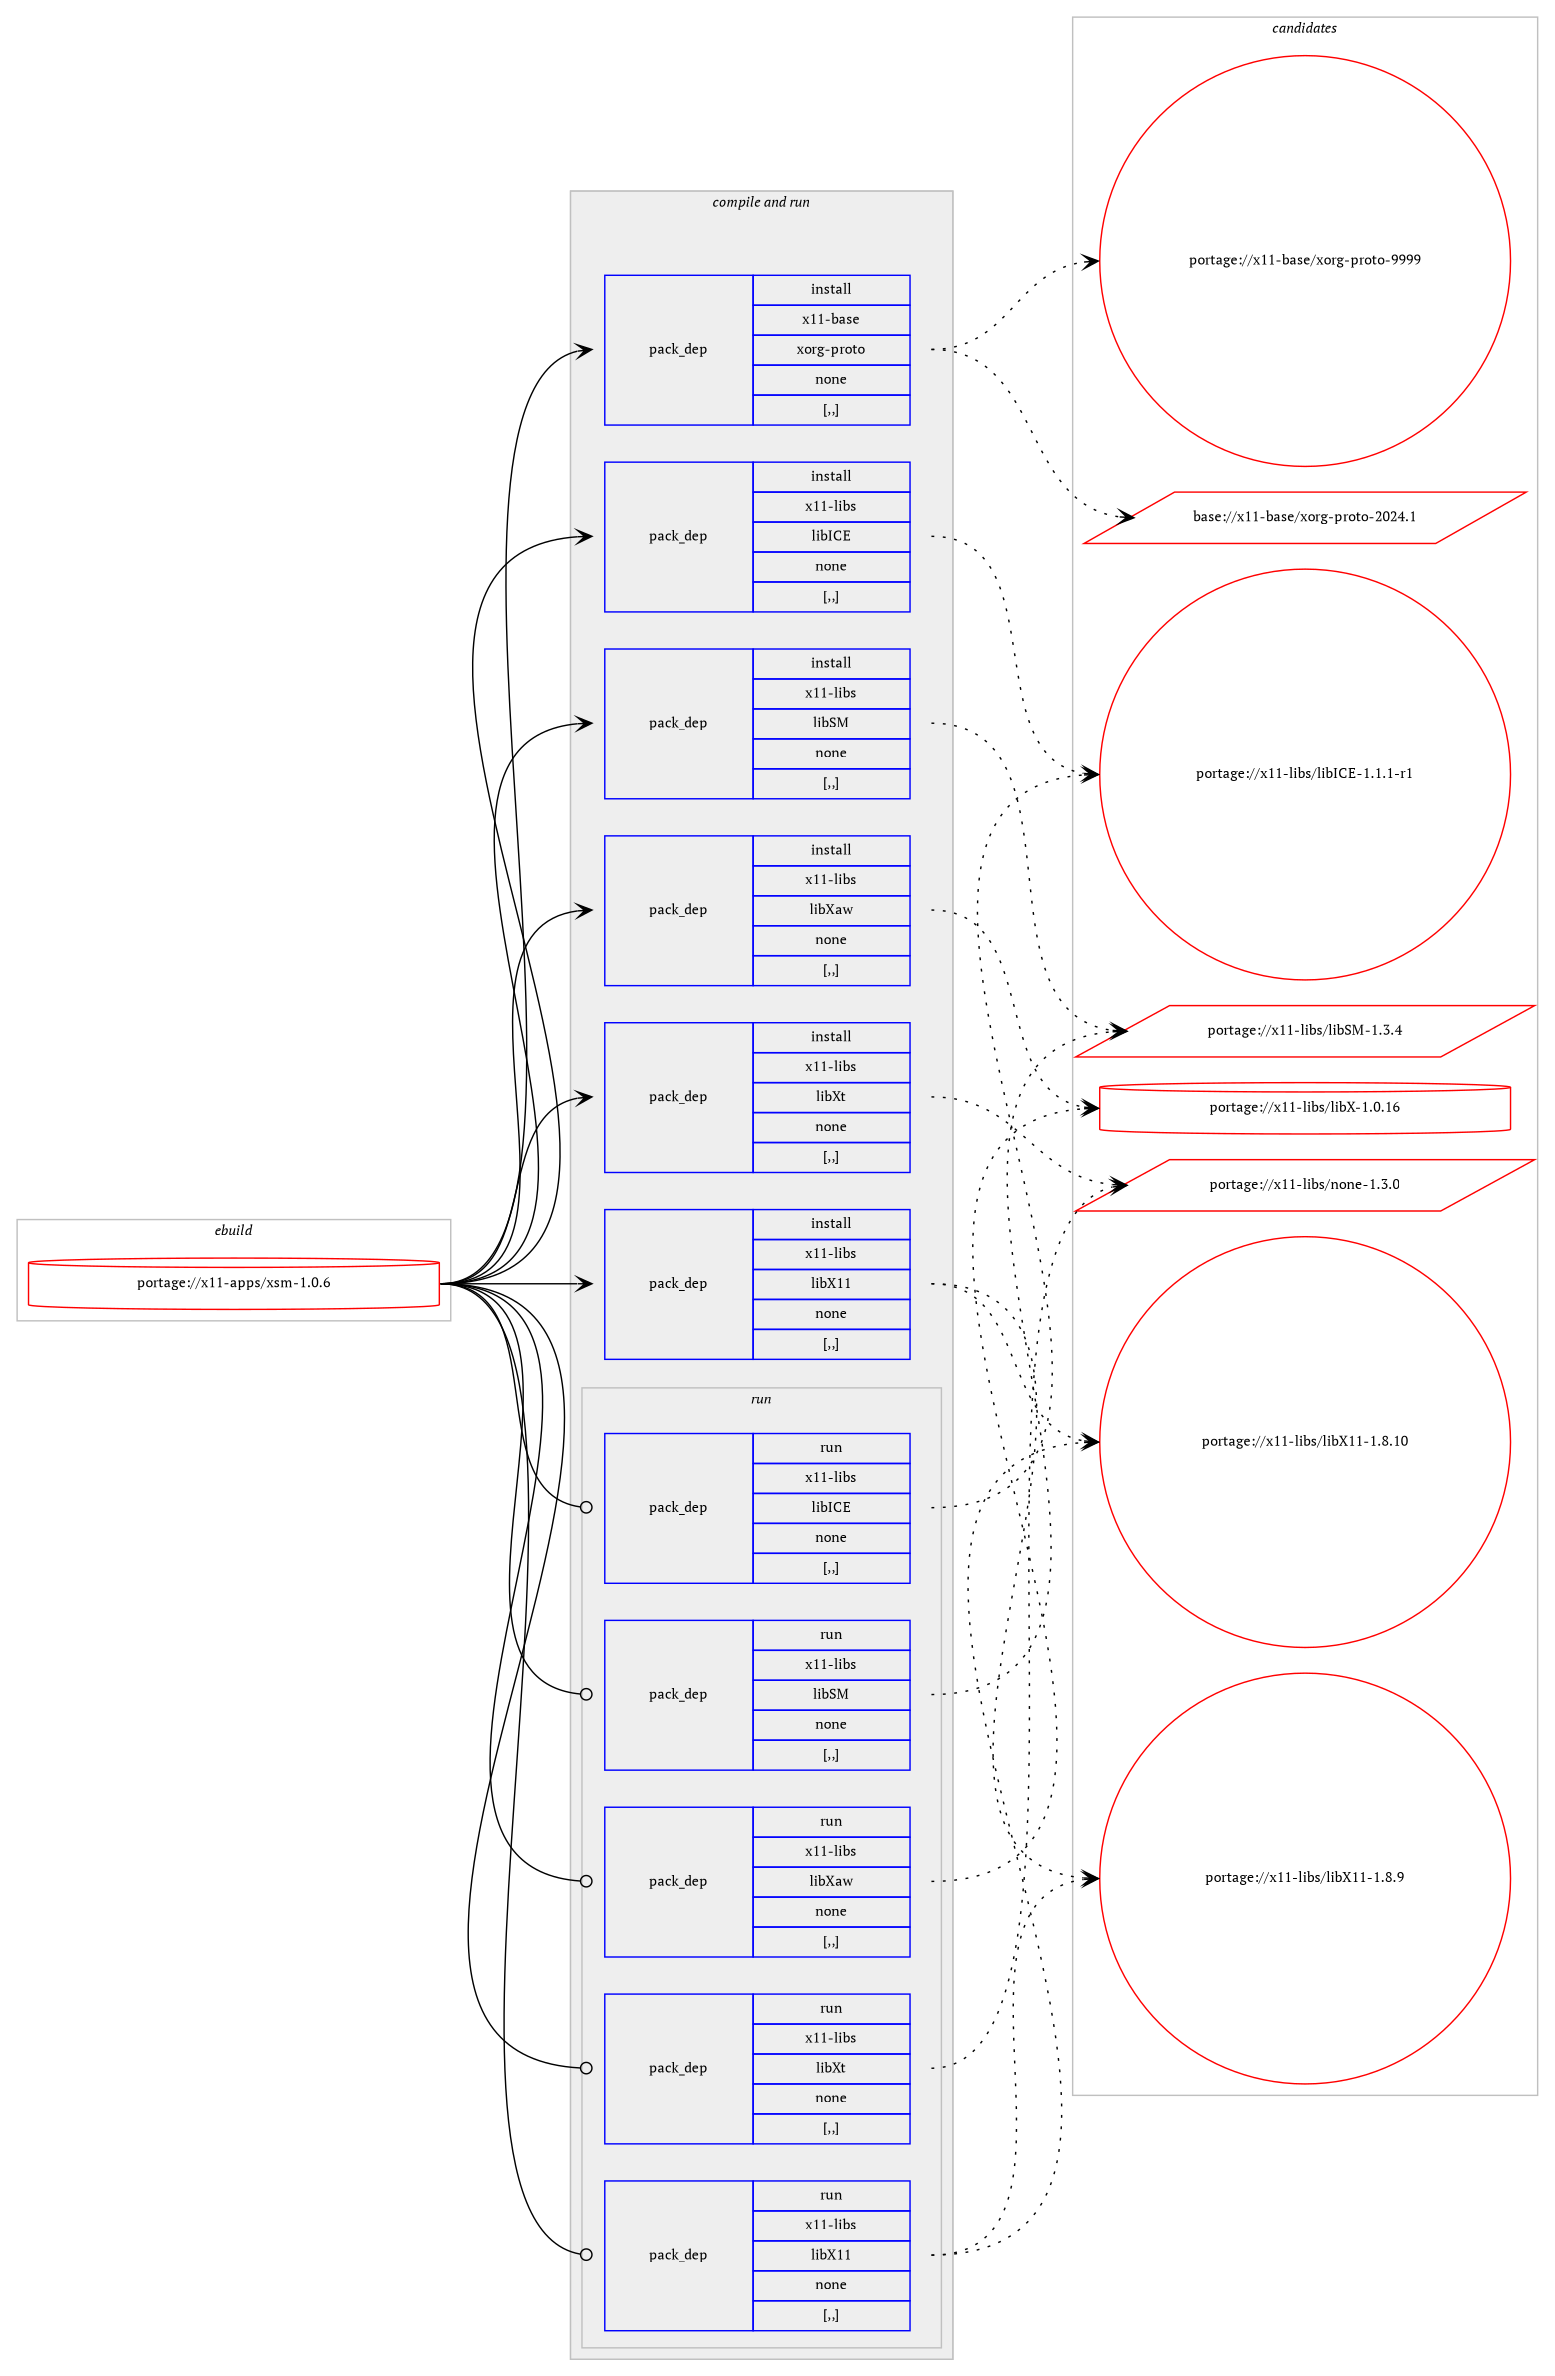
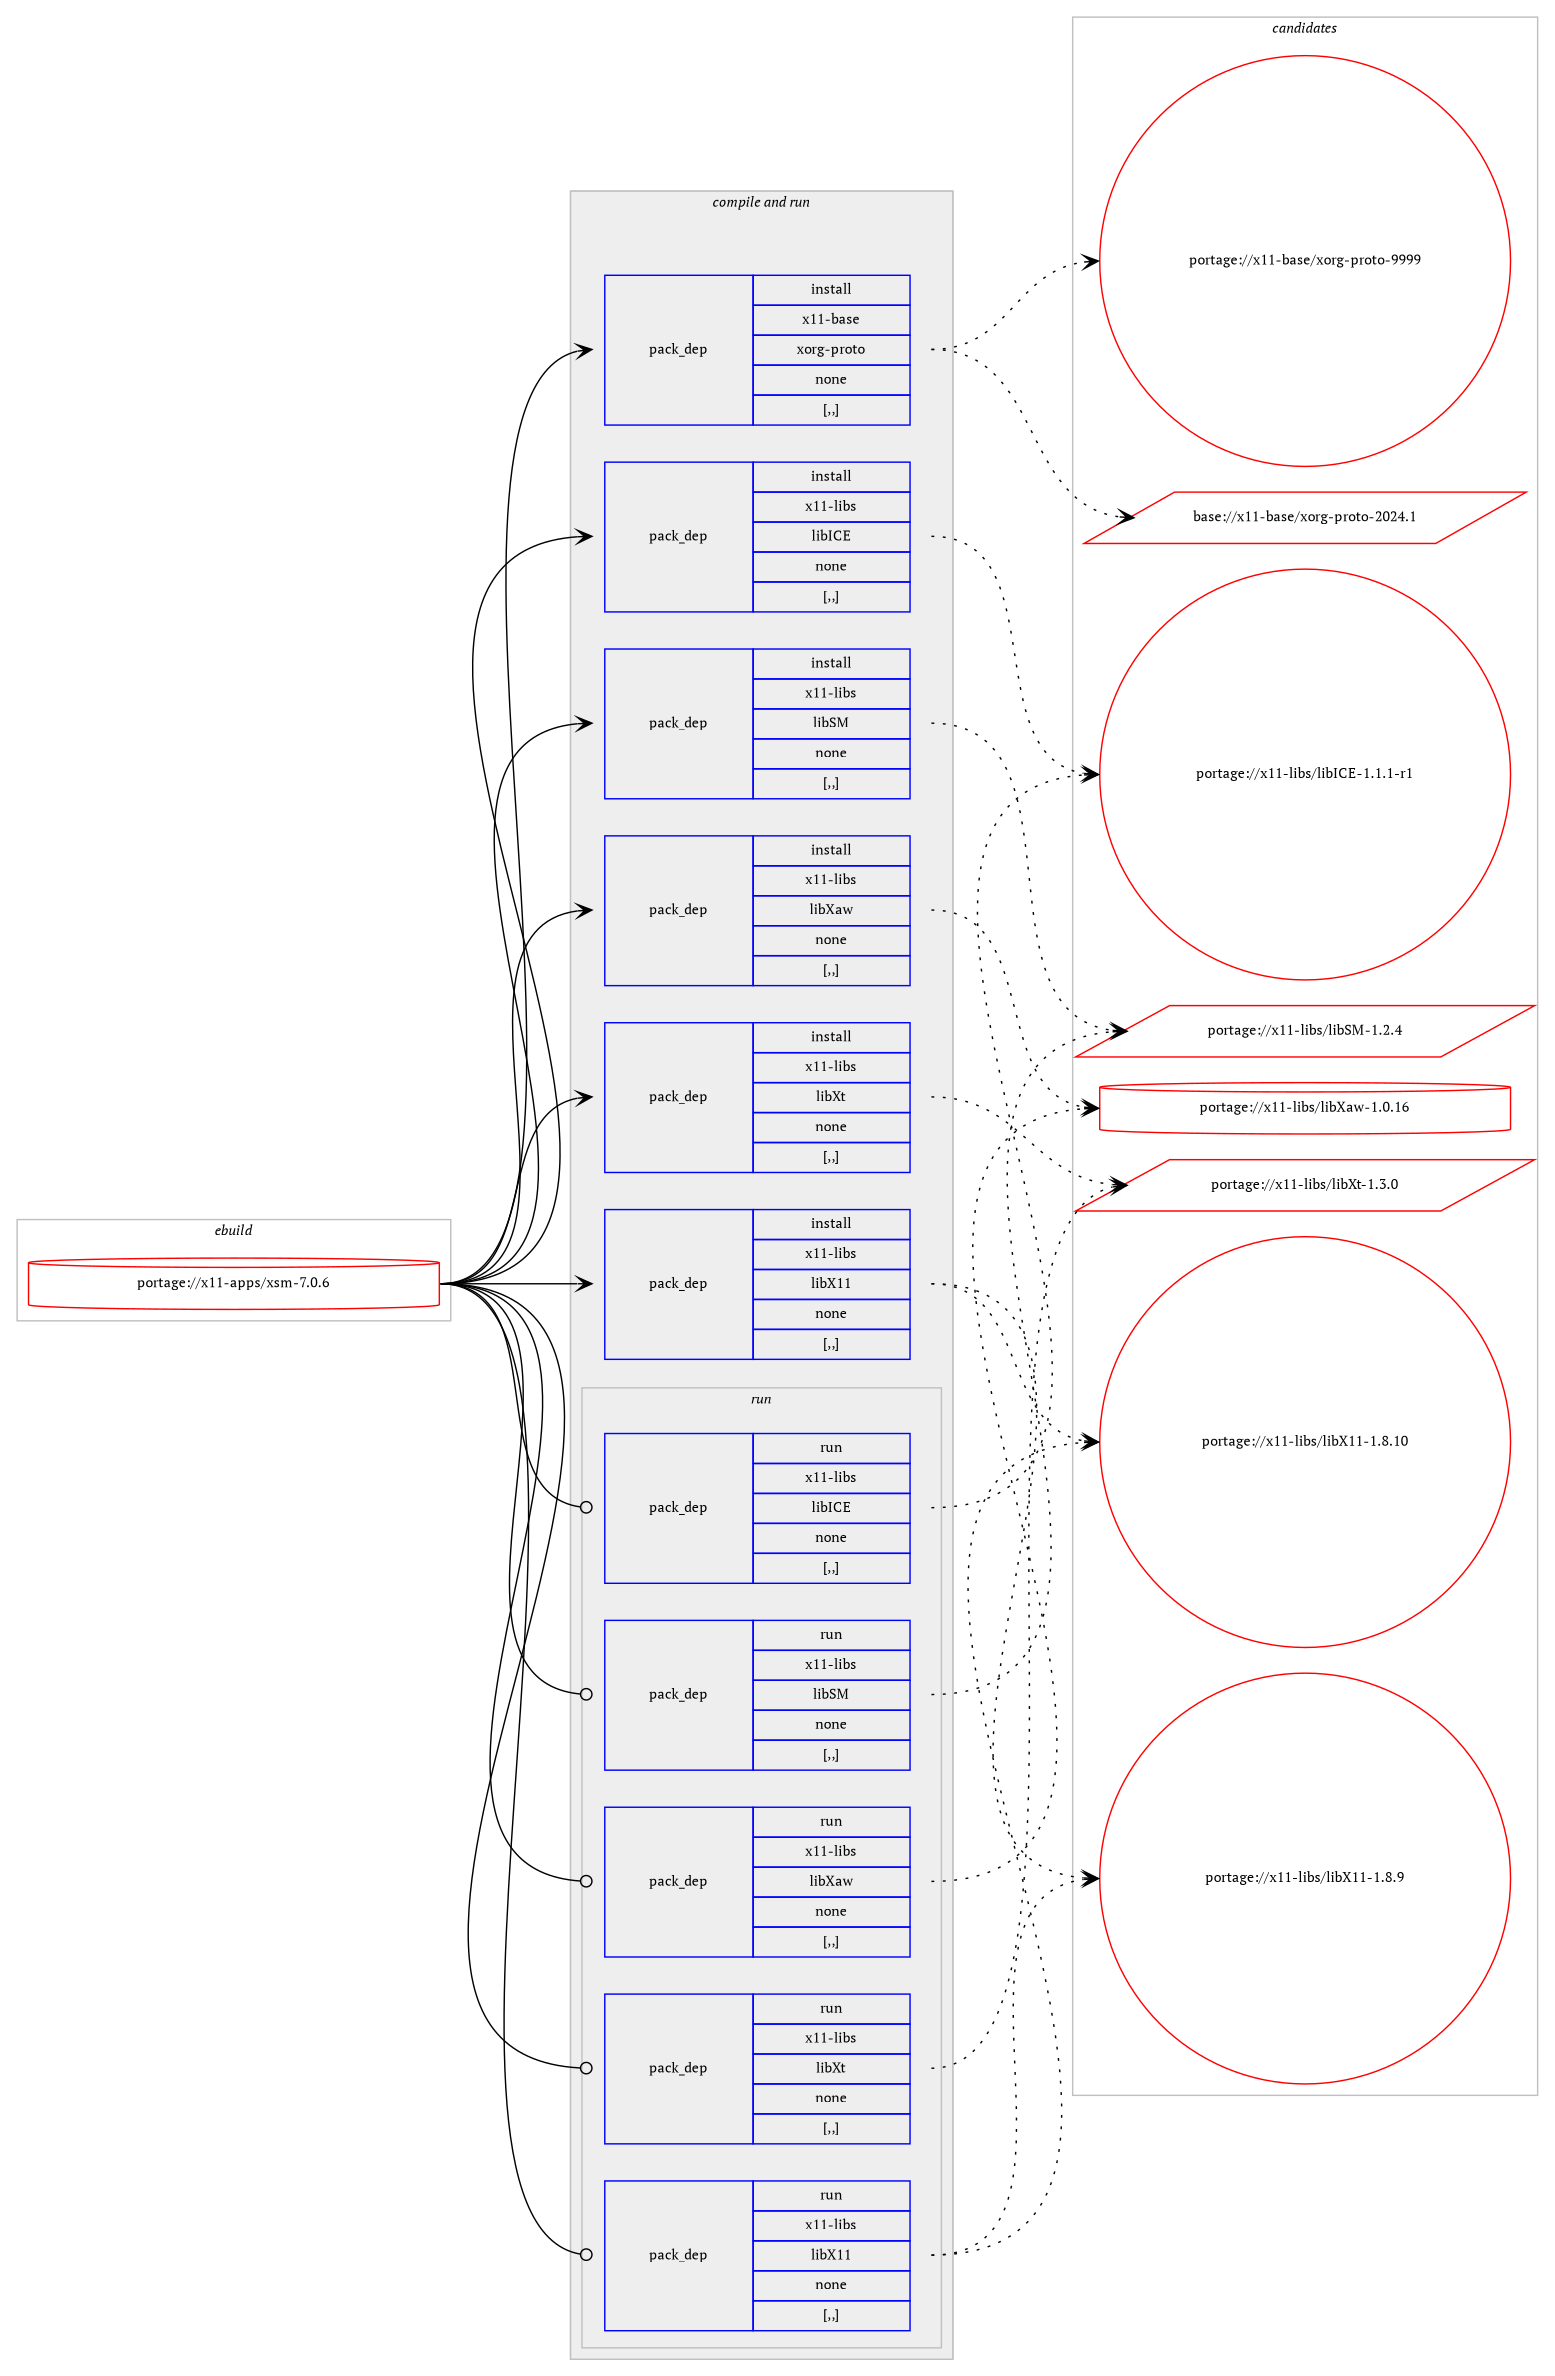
(1305, 1031) -> (1305, 1031)
(1305, 1108) -> (1305, 1108)
(1305, 1185) -> (1305, 1185)
(234, 1284) -> (234, 1284)
